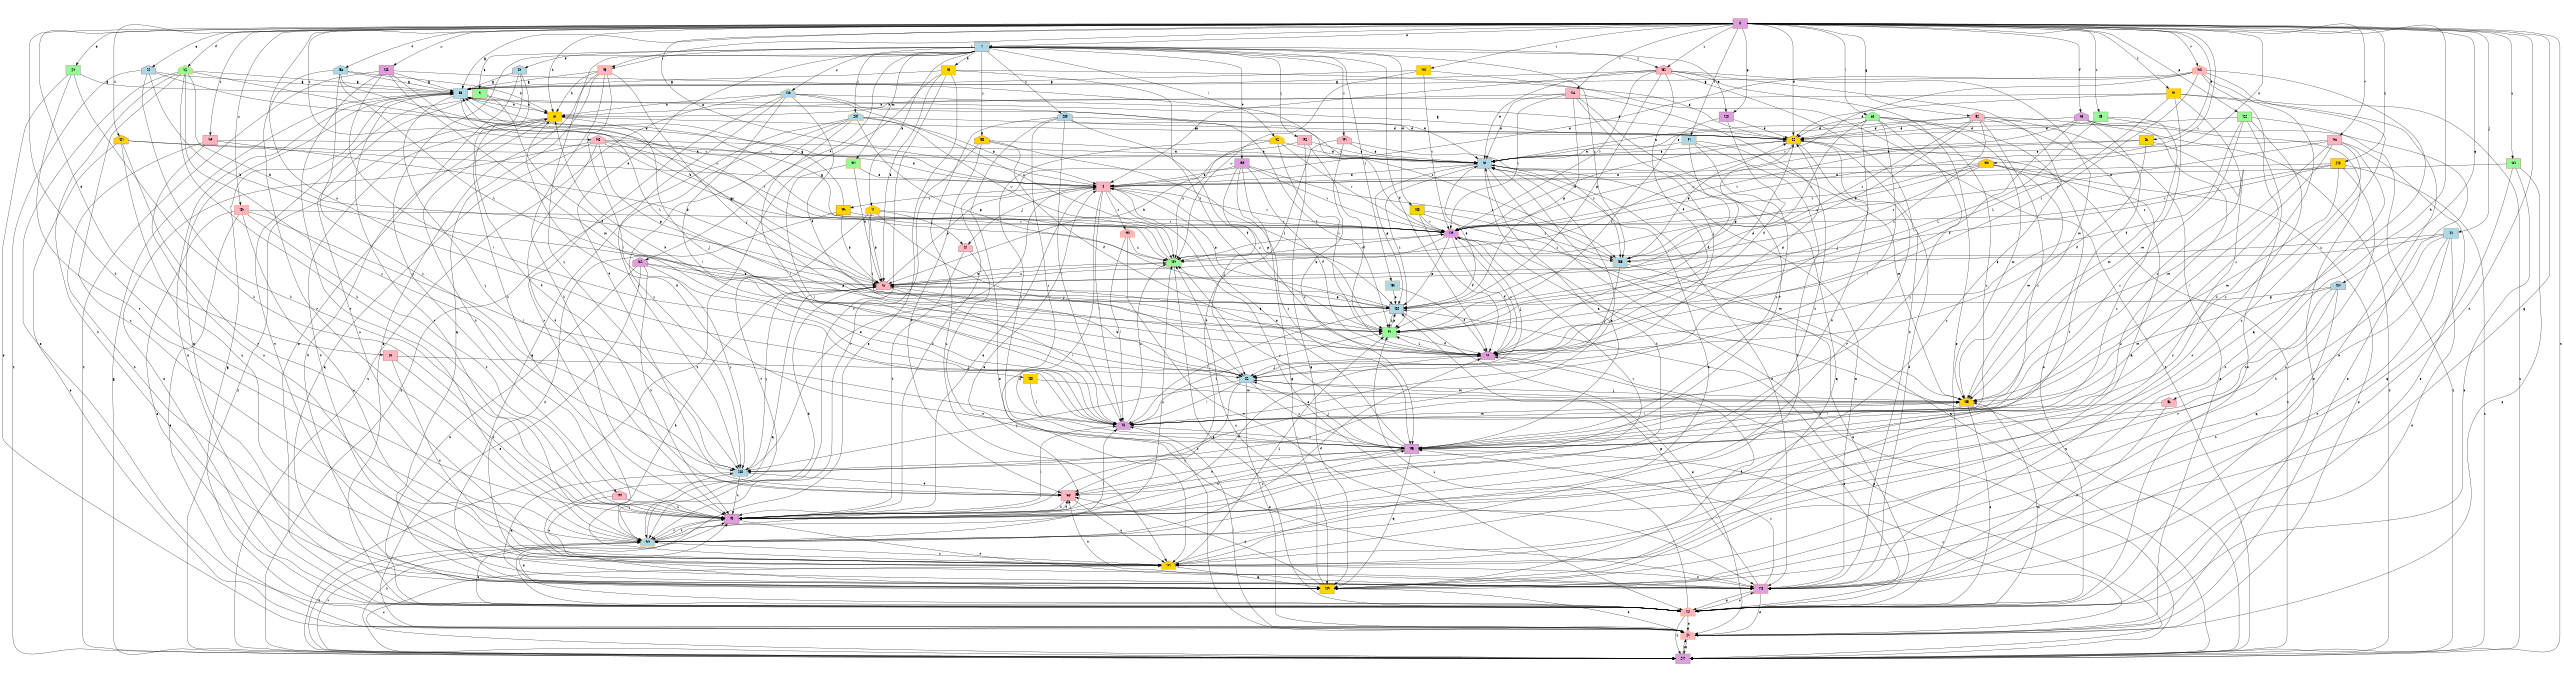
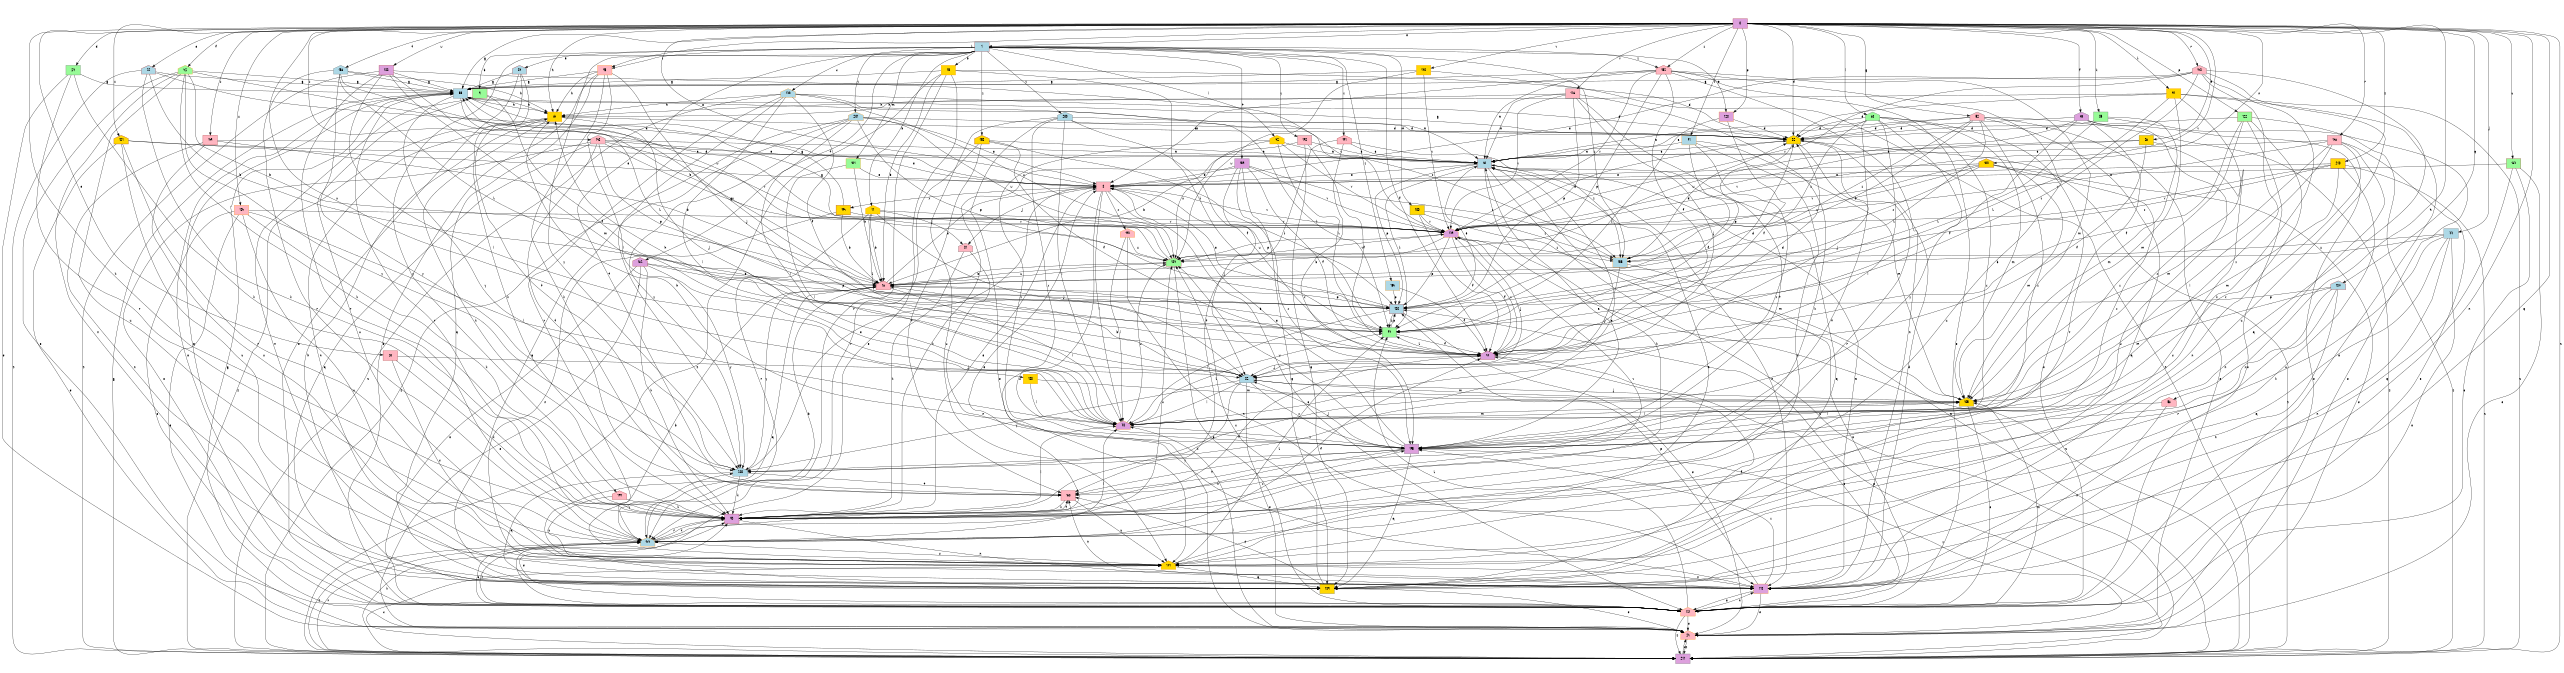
(2199, 70) -> (2199, 70)
(1726, 117) -> (1726, 117)
(706, 152) -> (706, 152)
(771, 152) -> (771, 152)
(1123, 426) -> (1123, 426)
none -> (988, 606)
